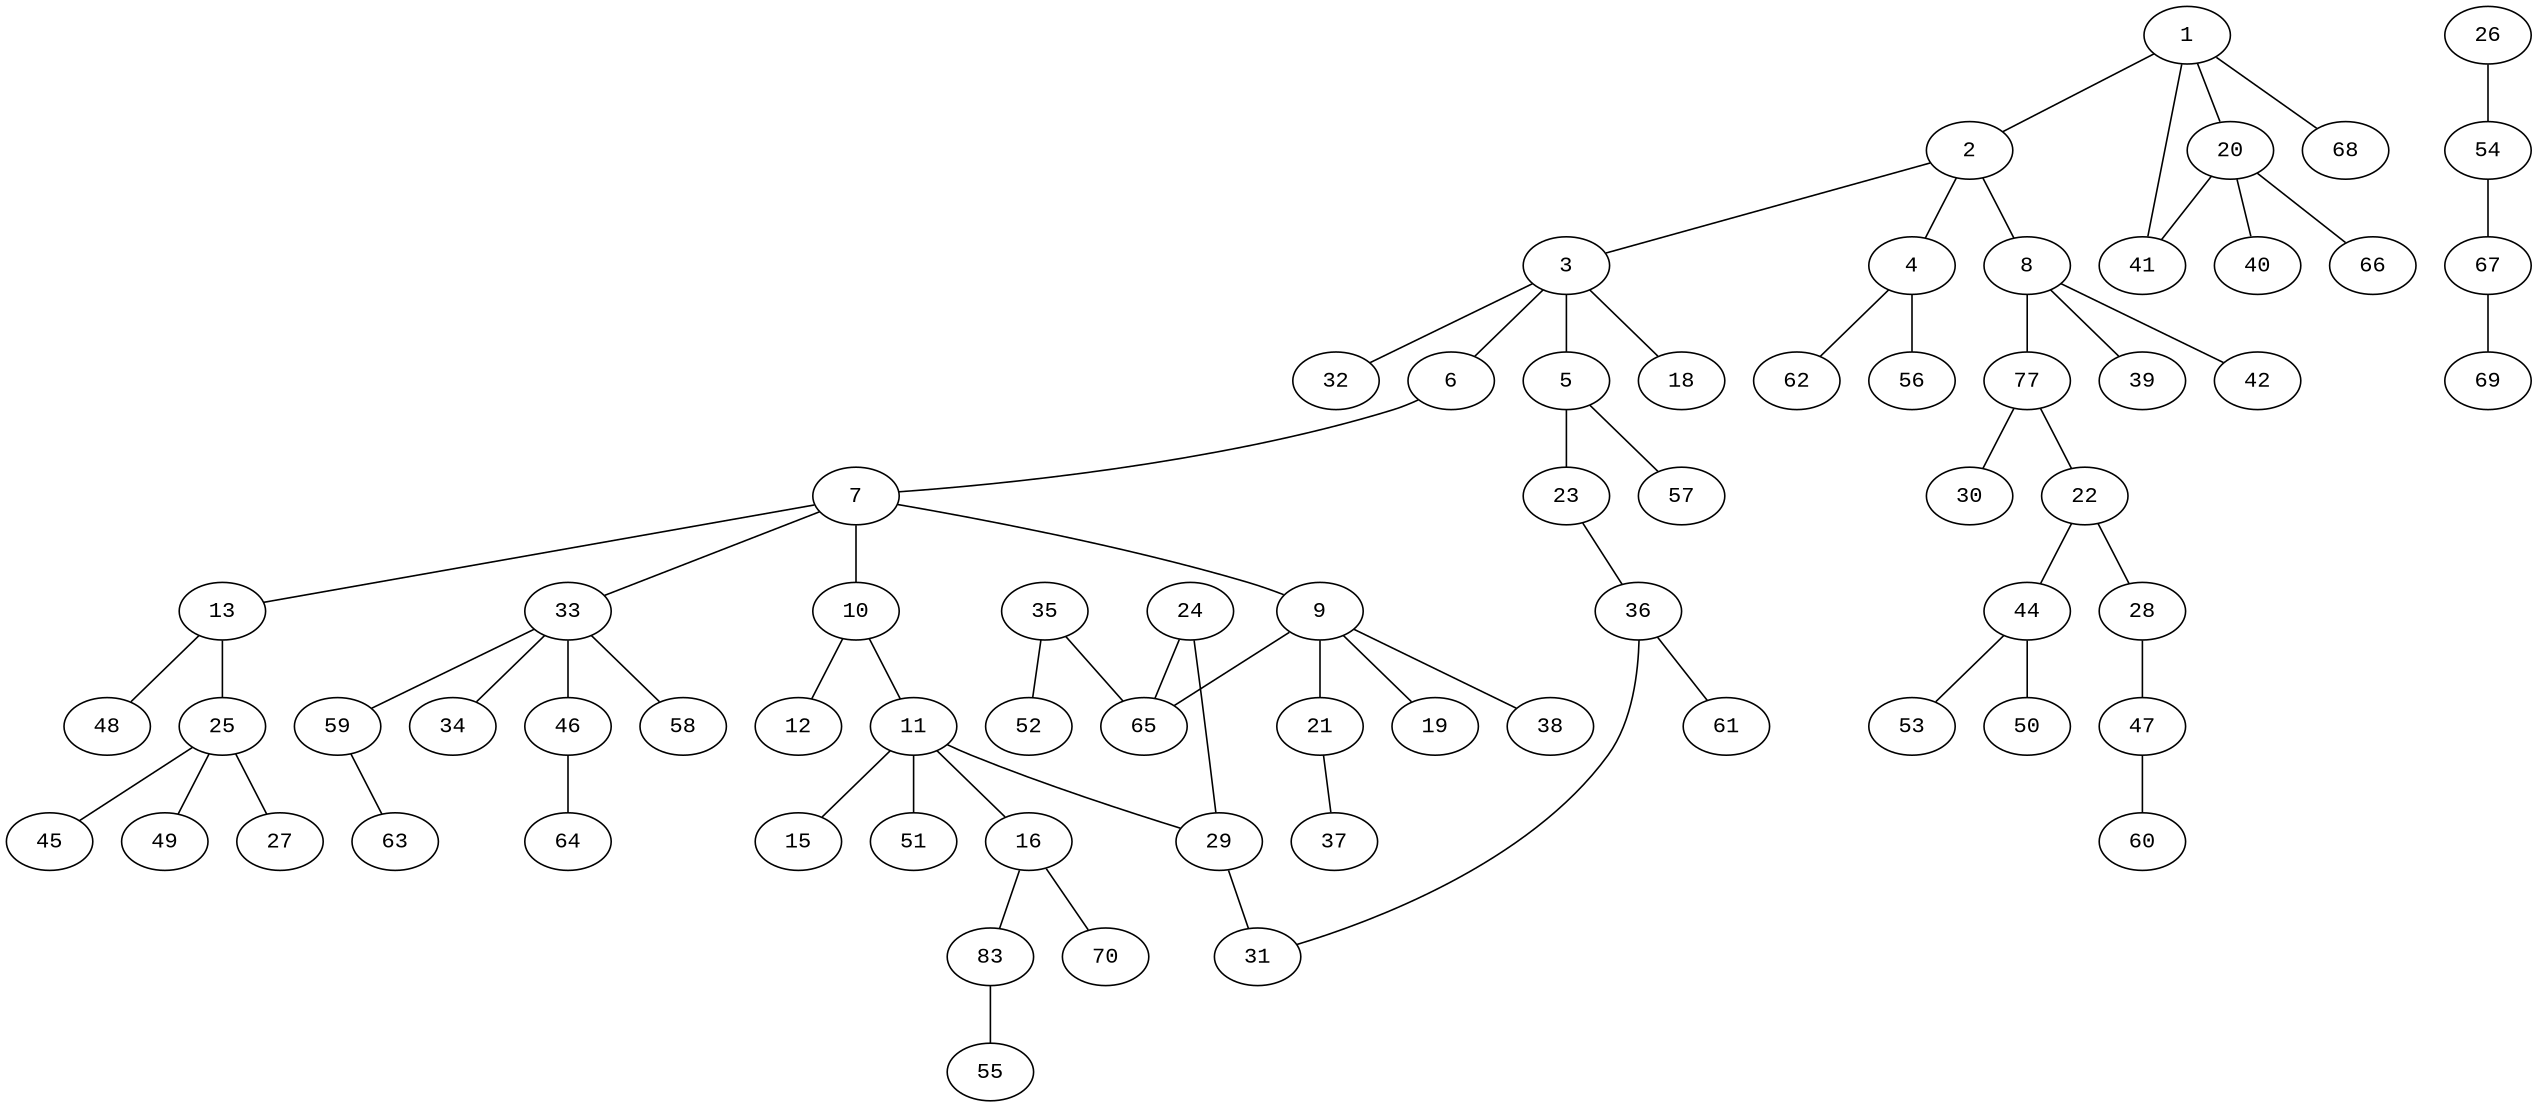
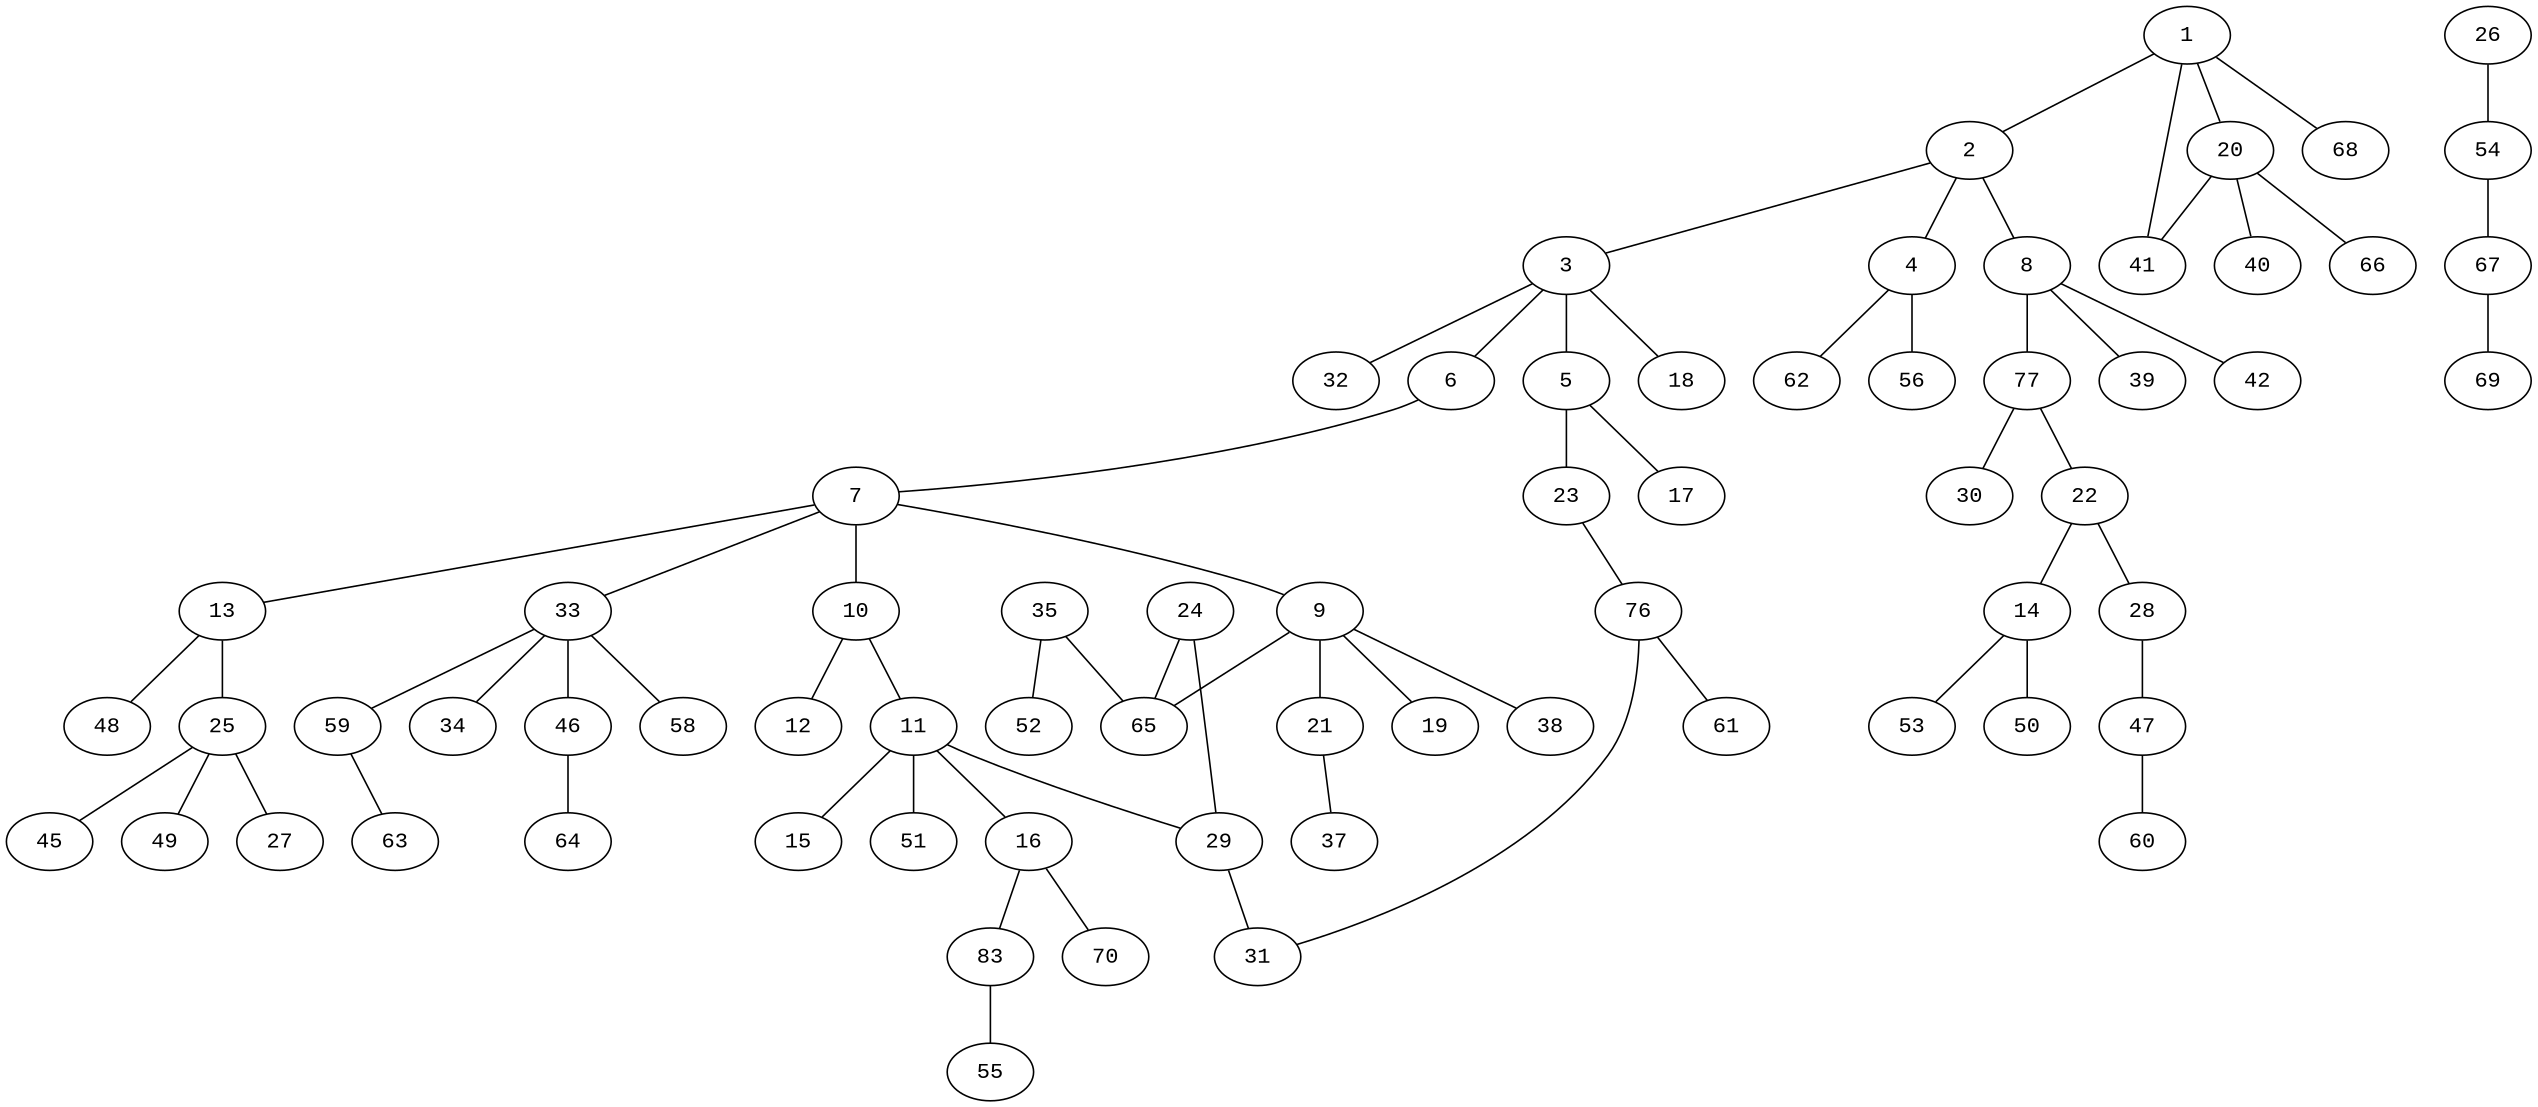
(1682, 496) -> (1682, 496)
(1638, 611) -> (1638, 611)
(2027, 611) -> (2027, 611)
